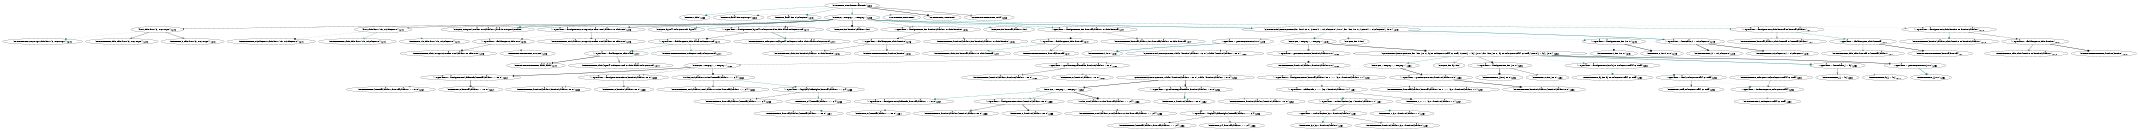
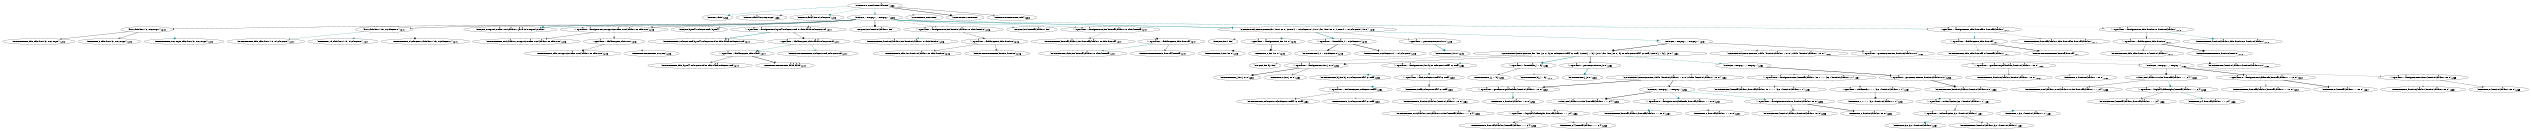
(1769, 83) -> (1318, 95)
